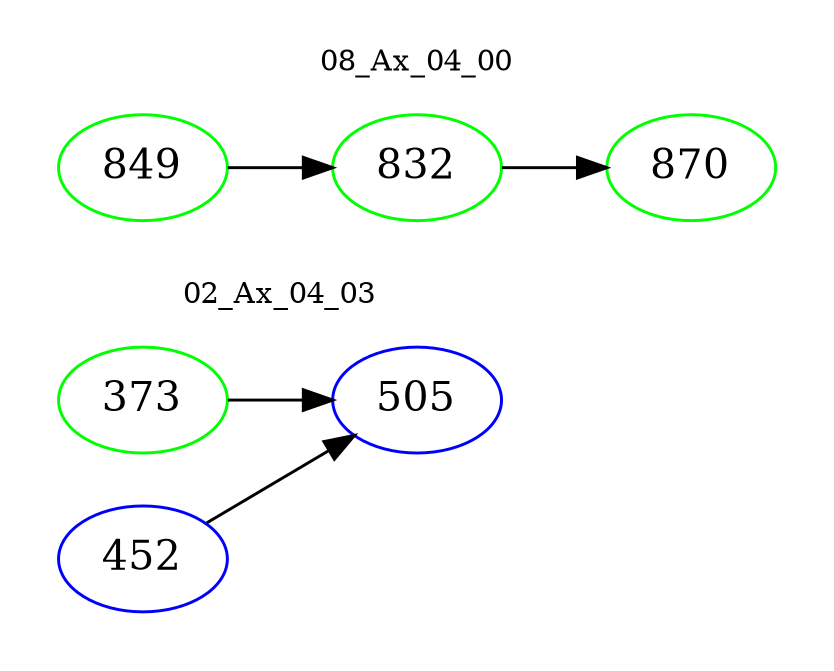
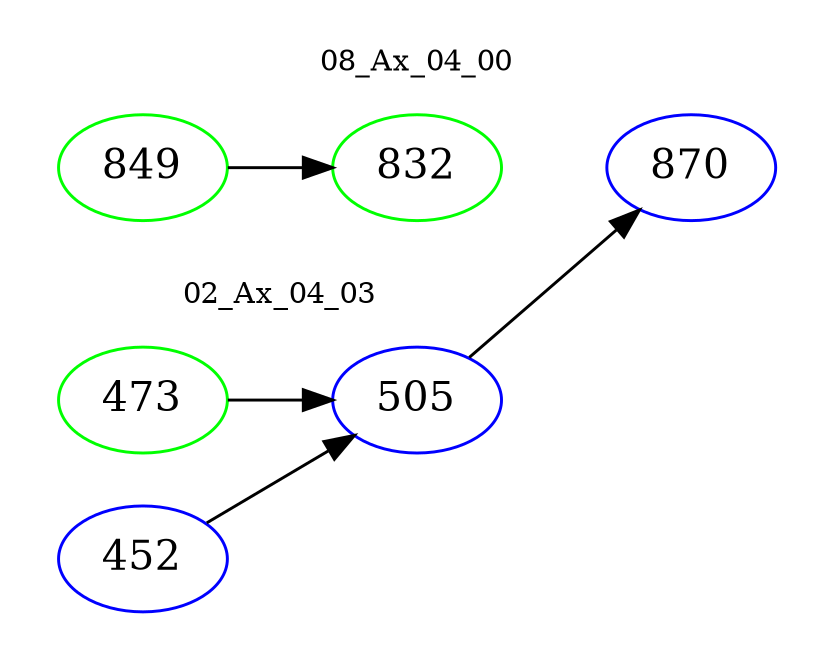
(540, 168) -> (543, 294)
(691, 168) -> (691, 168)
(143, 400) -> (143, 400)
